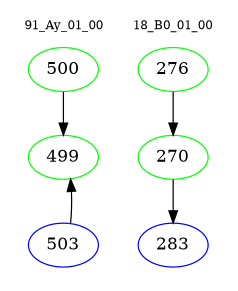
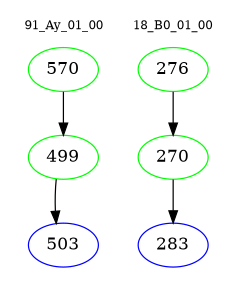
(63, 70) -> (63, 70)
(72, 208) -> (55, 195)
